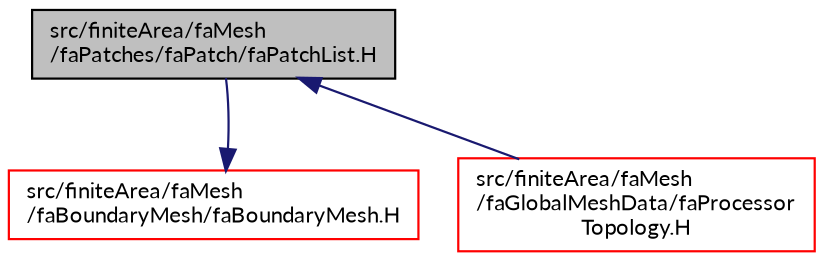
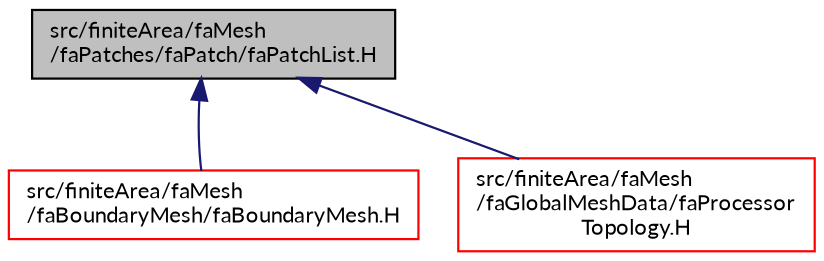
(228, 113) -> (199, 136)
